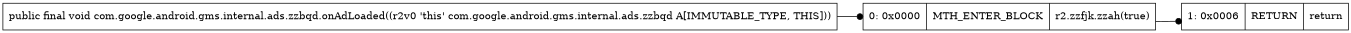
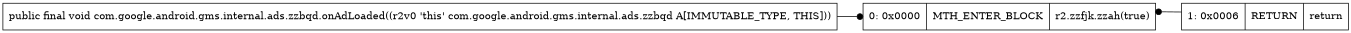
(1166, 21) -> (1172, 12)
